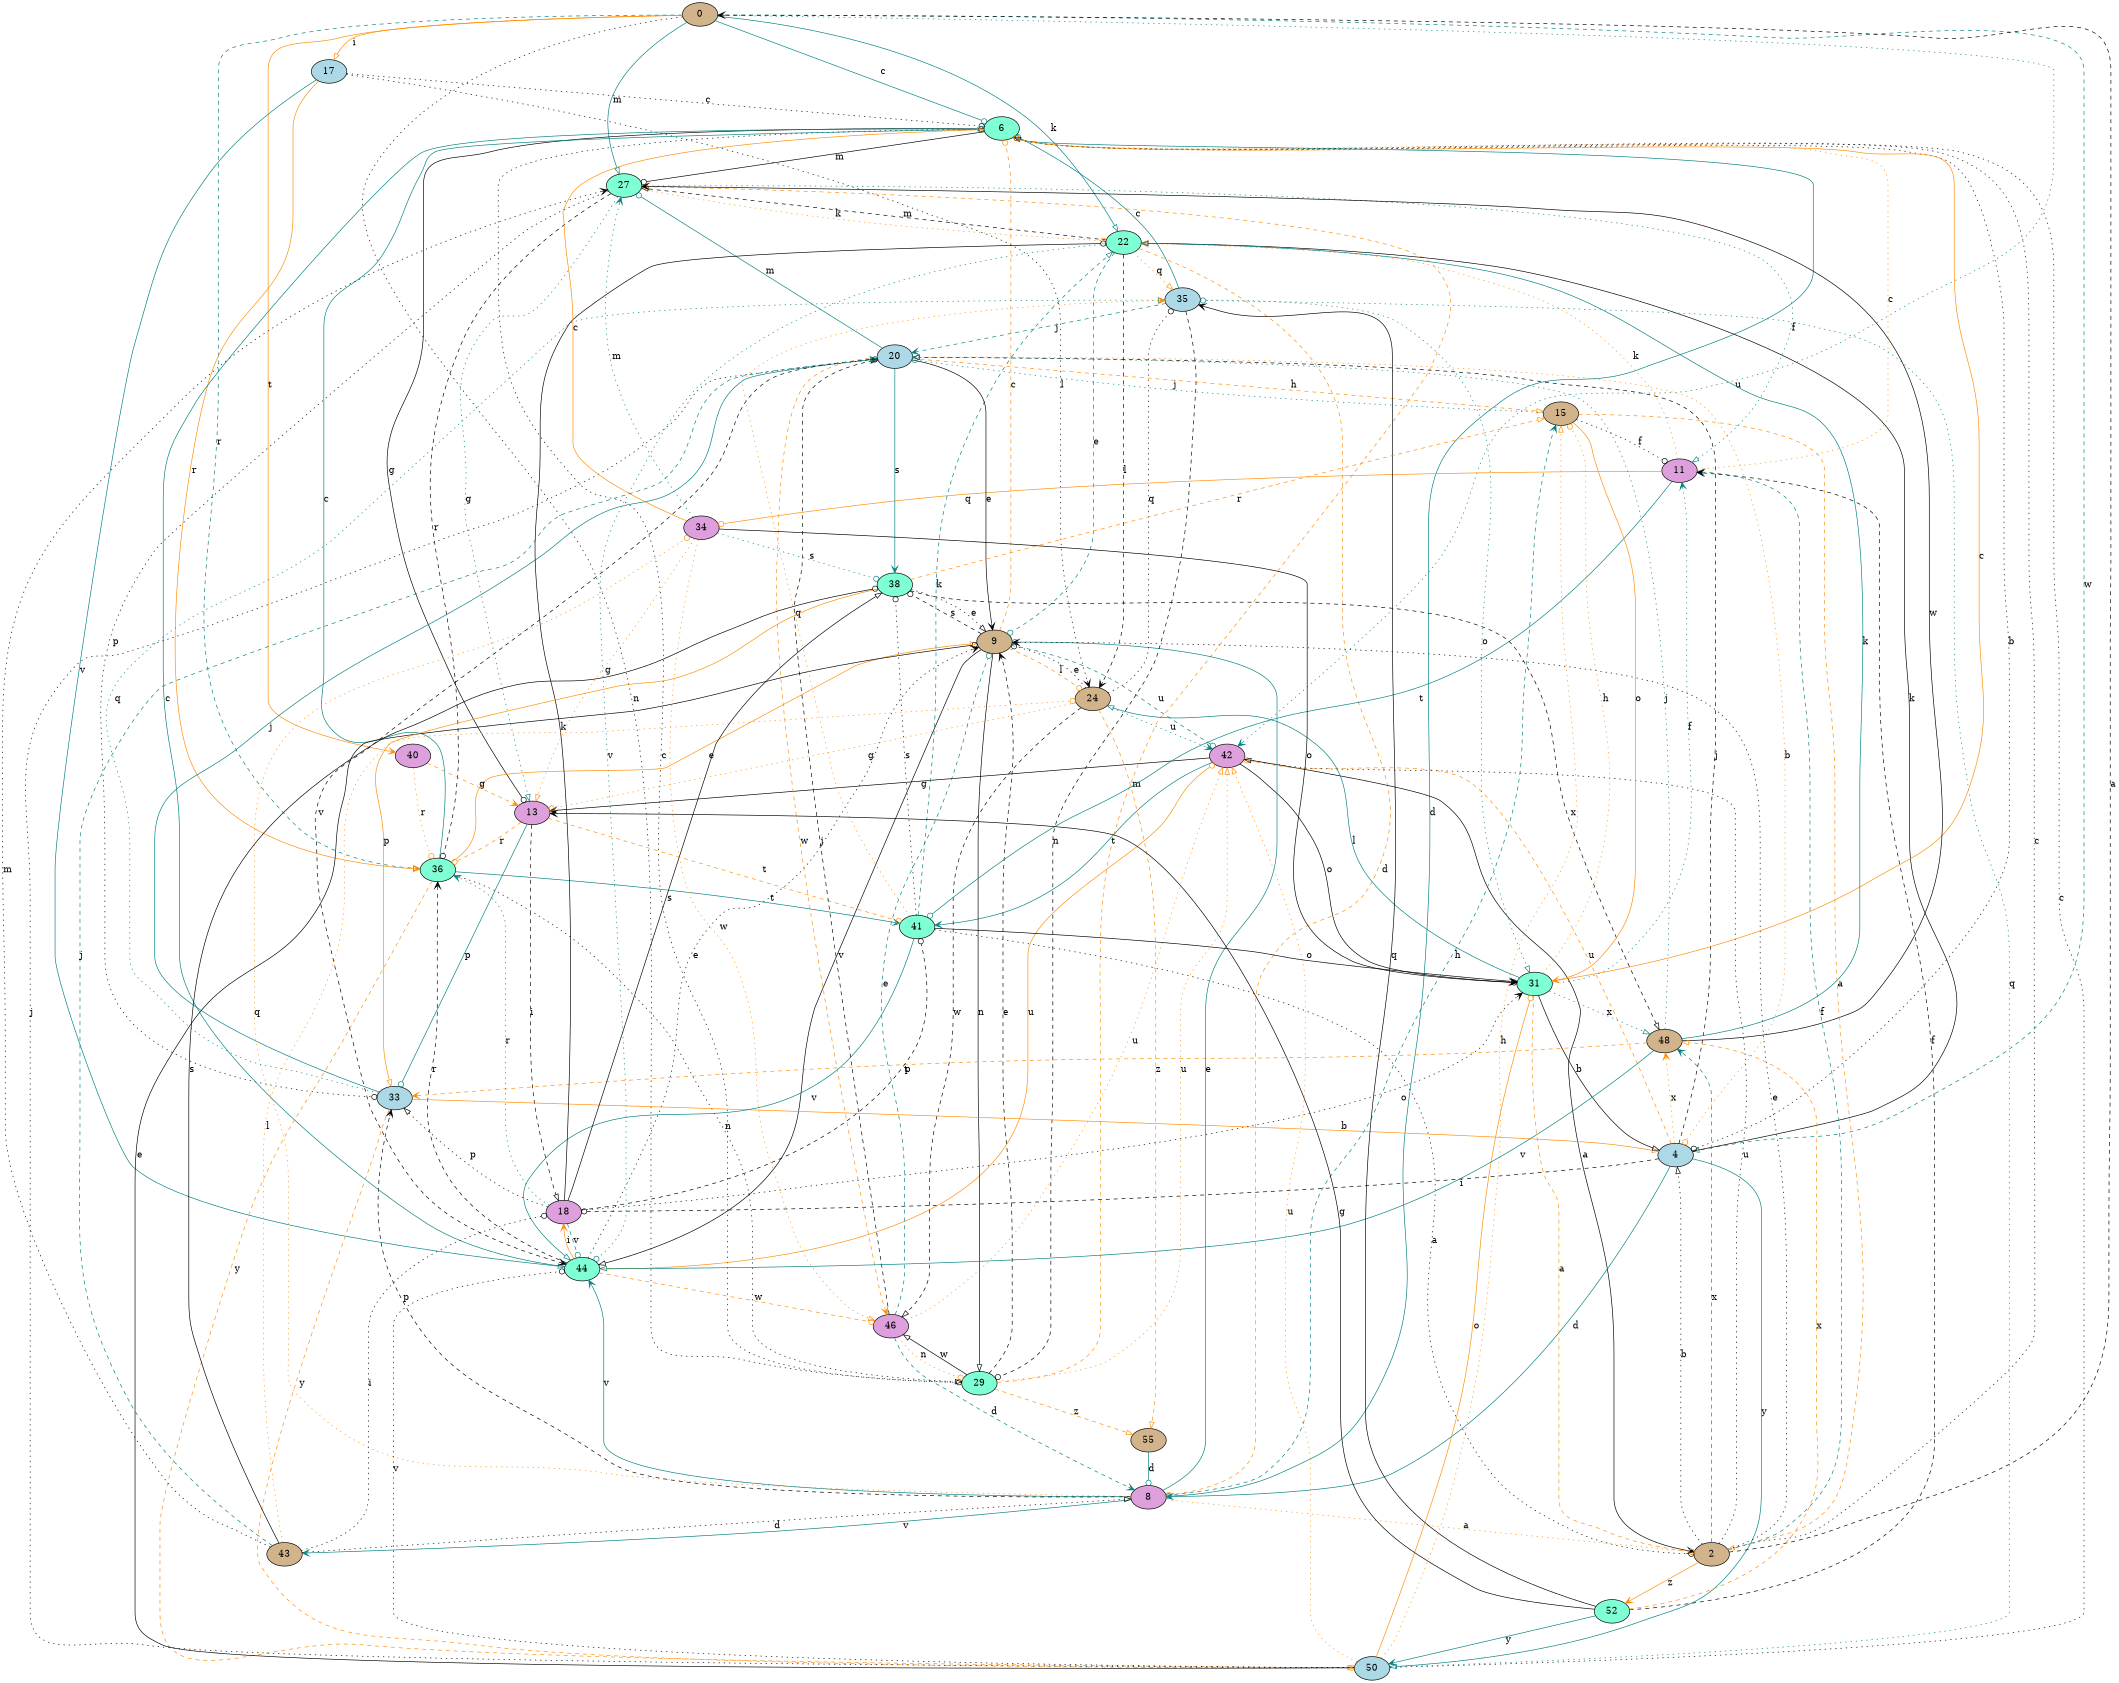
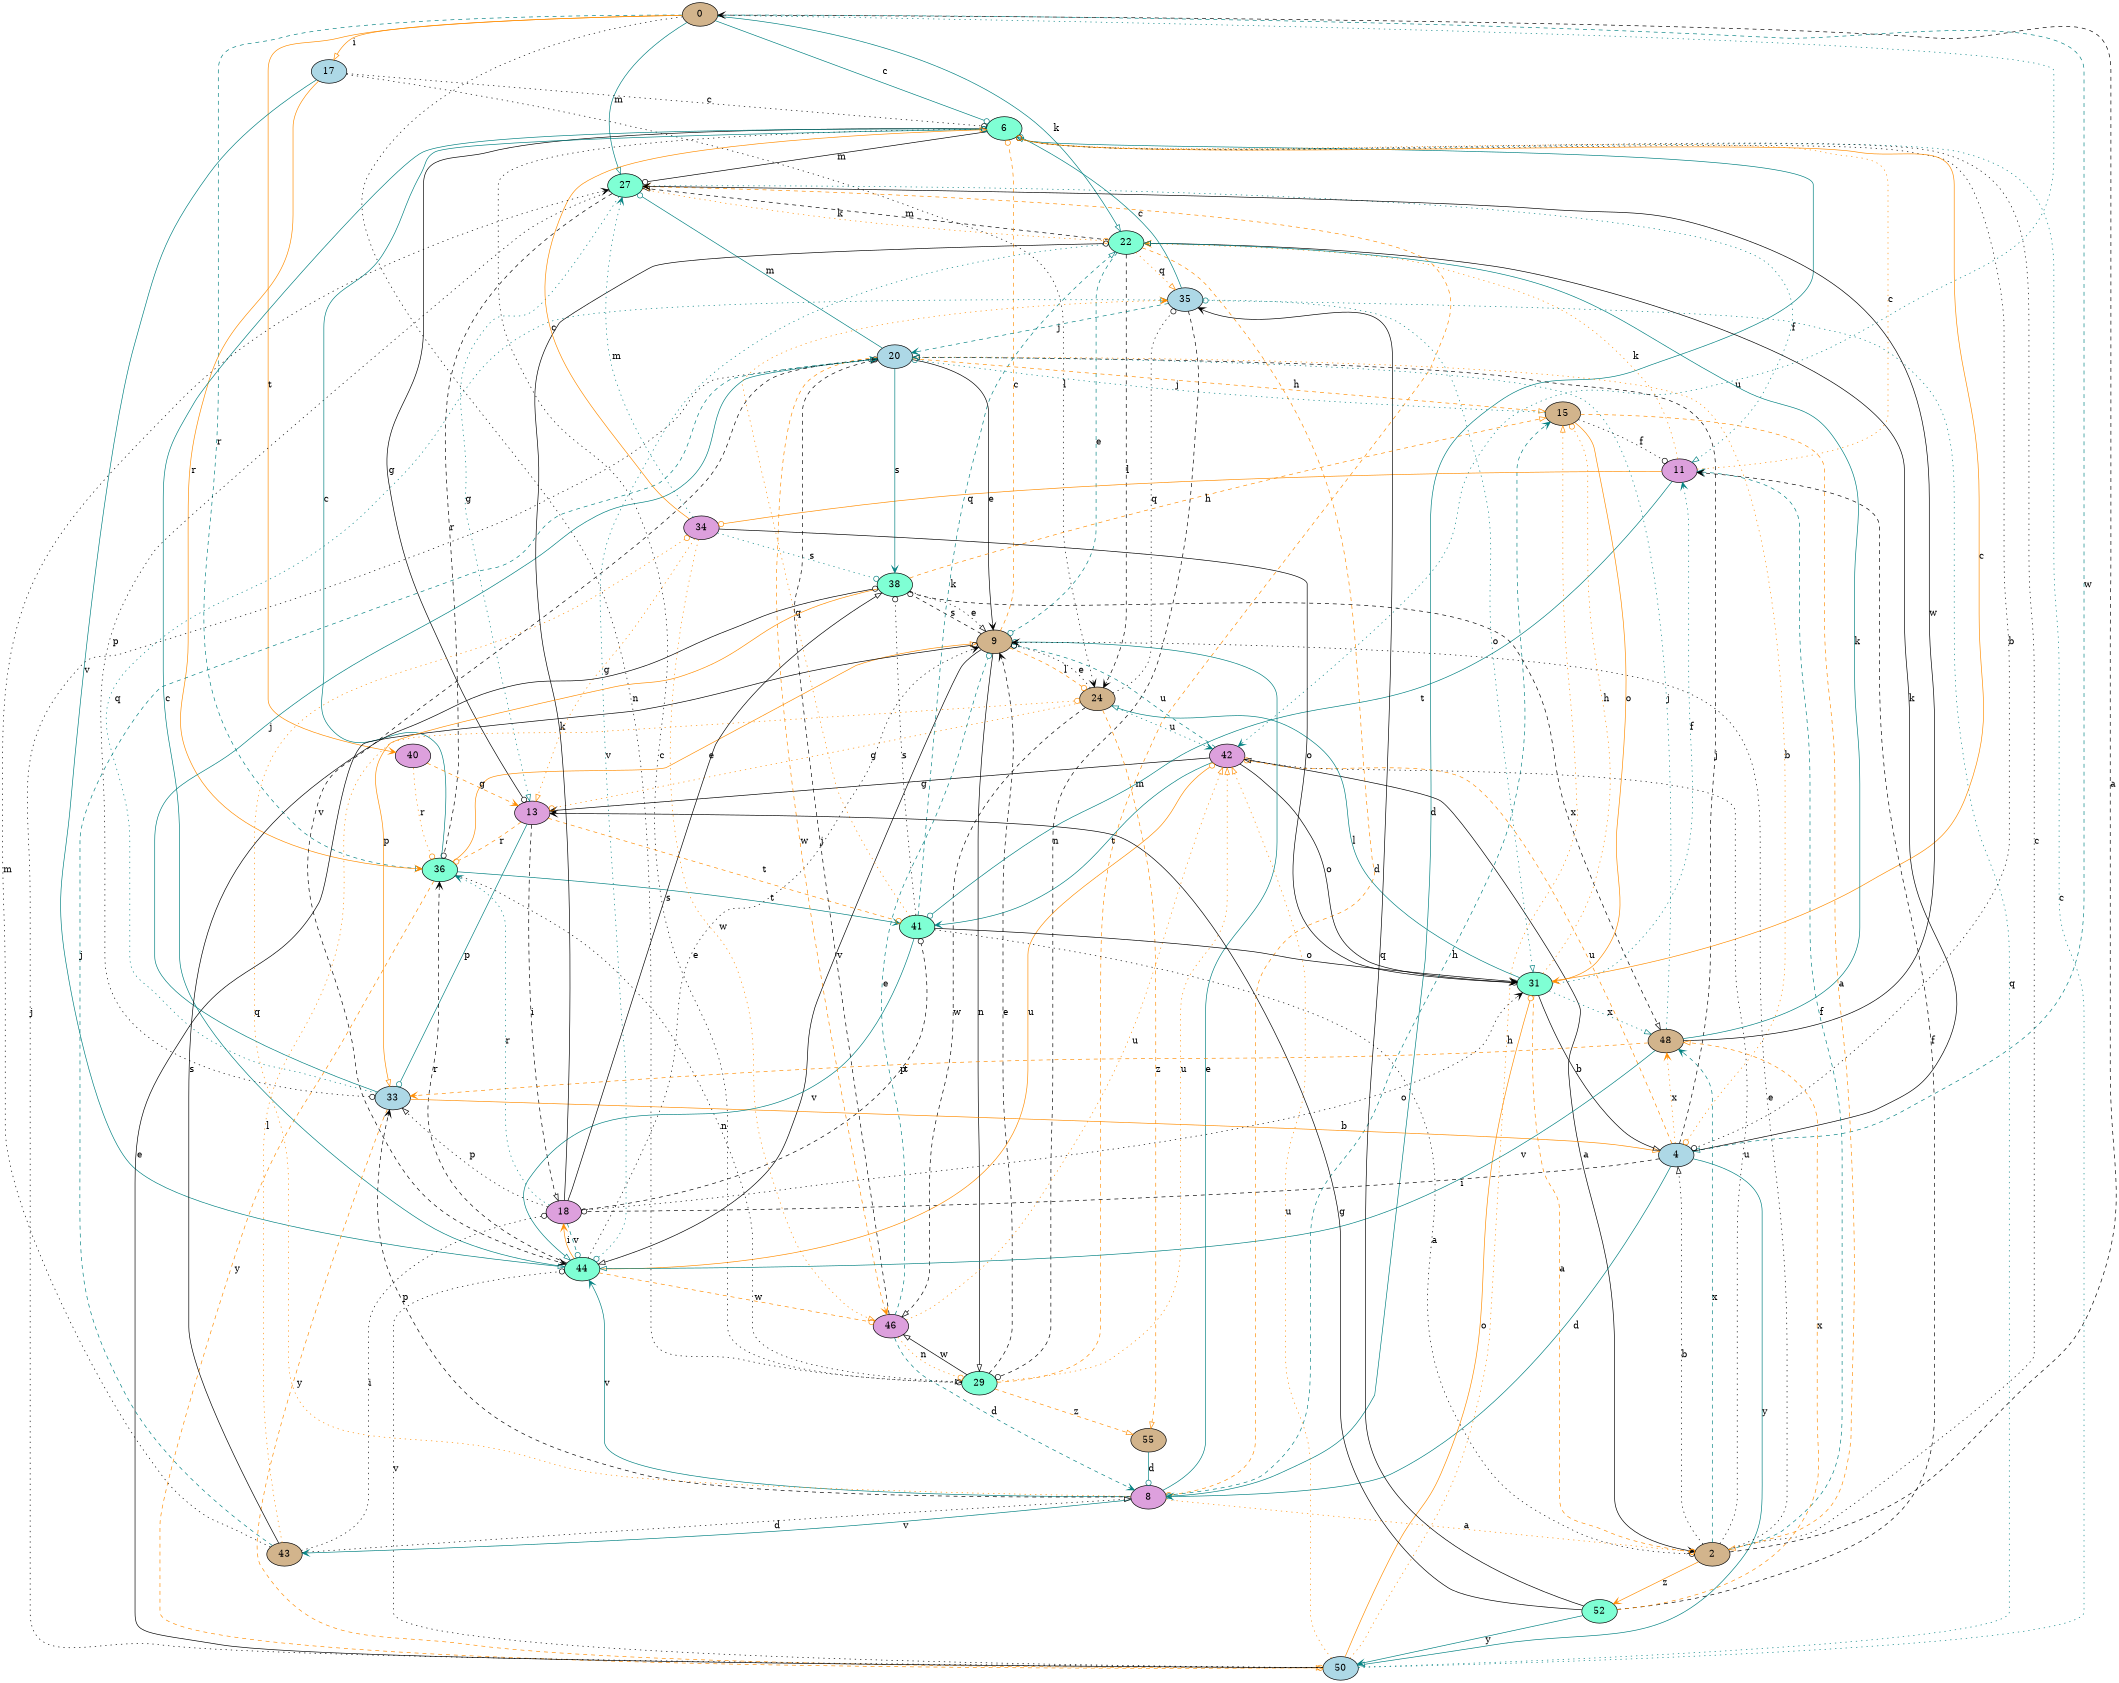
(1239, 499) -> (1208, 499)
(1117, 682) -> (1122, 683)
(2059, 739) -> (2059, 756)
